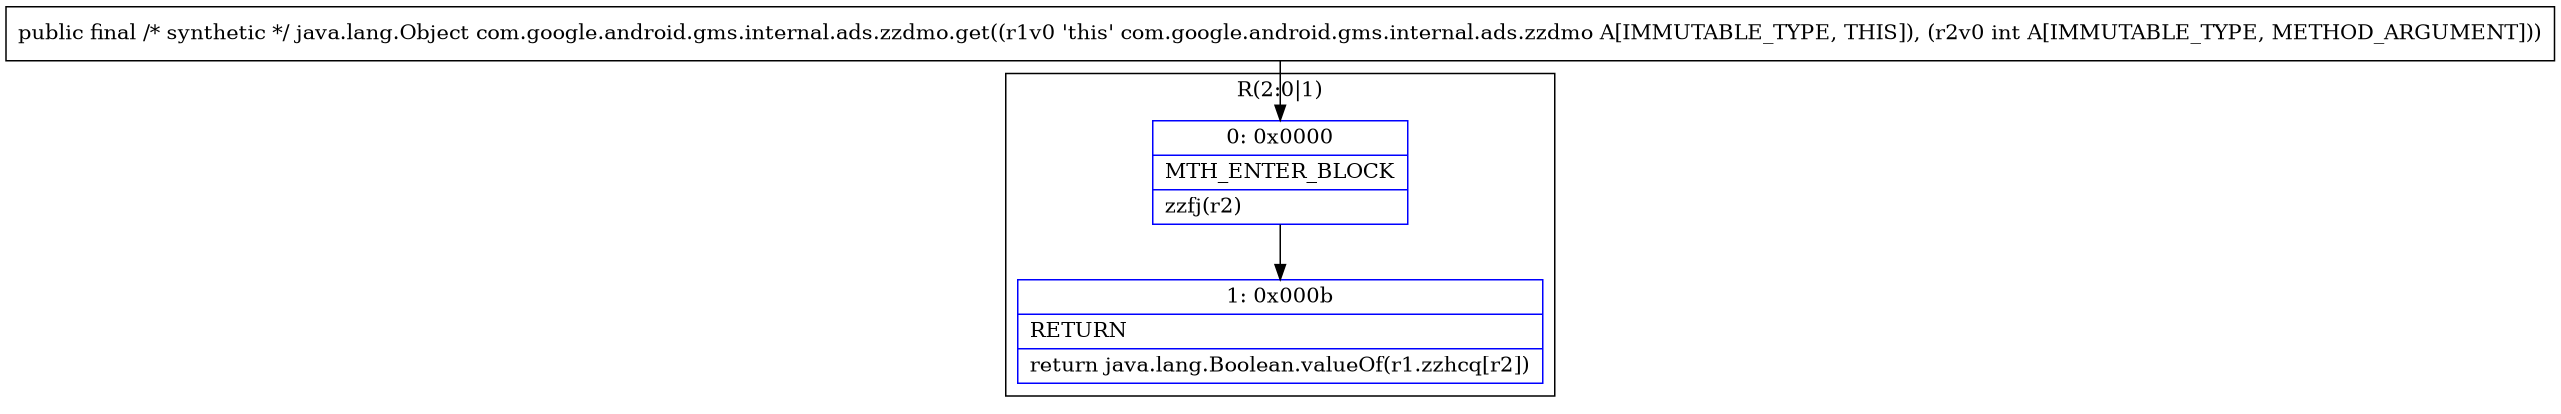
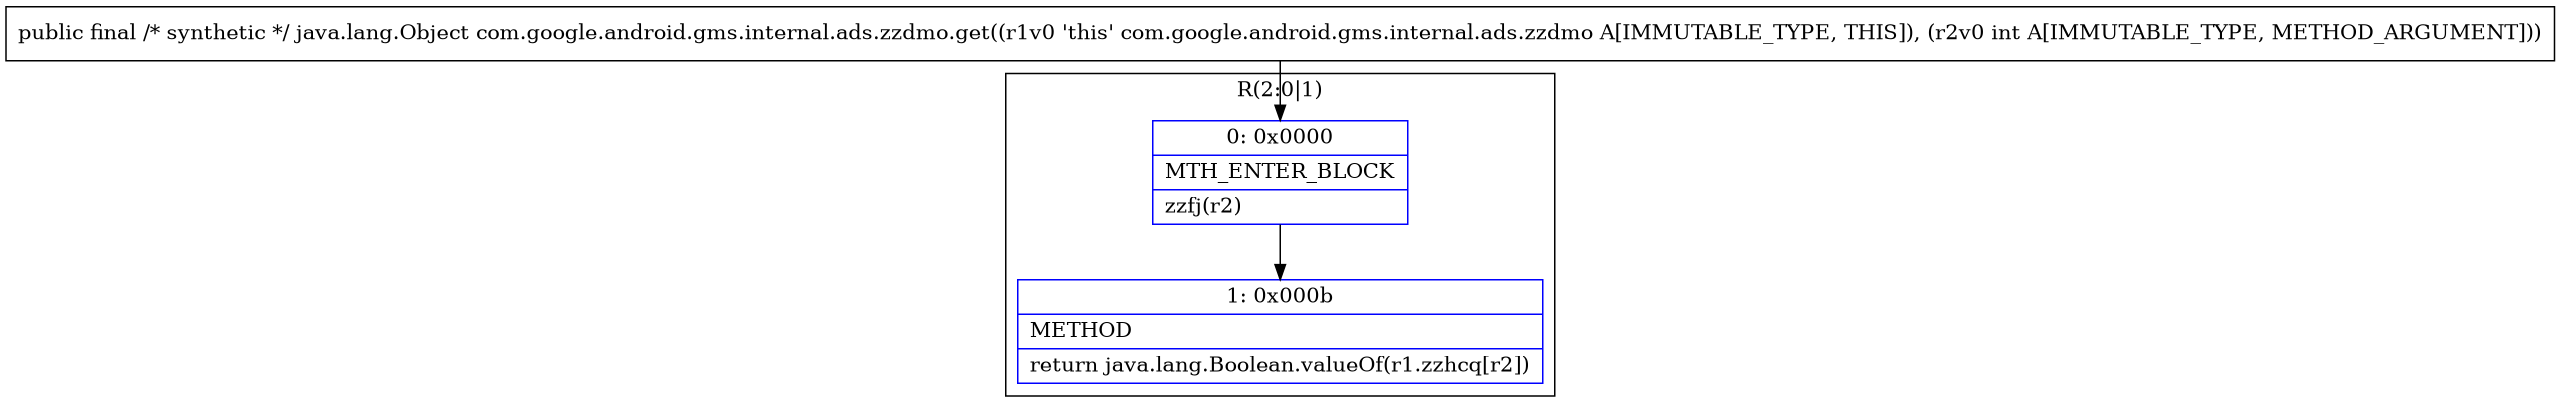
(1078, 331) -> (1082, 331)
